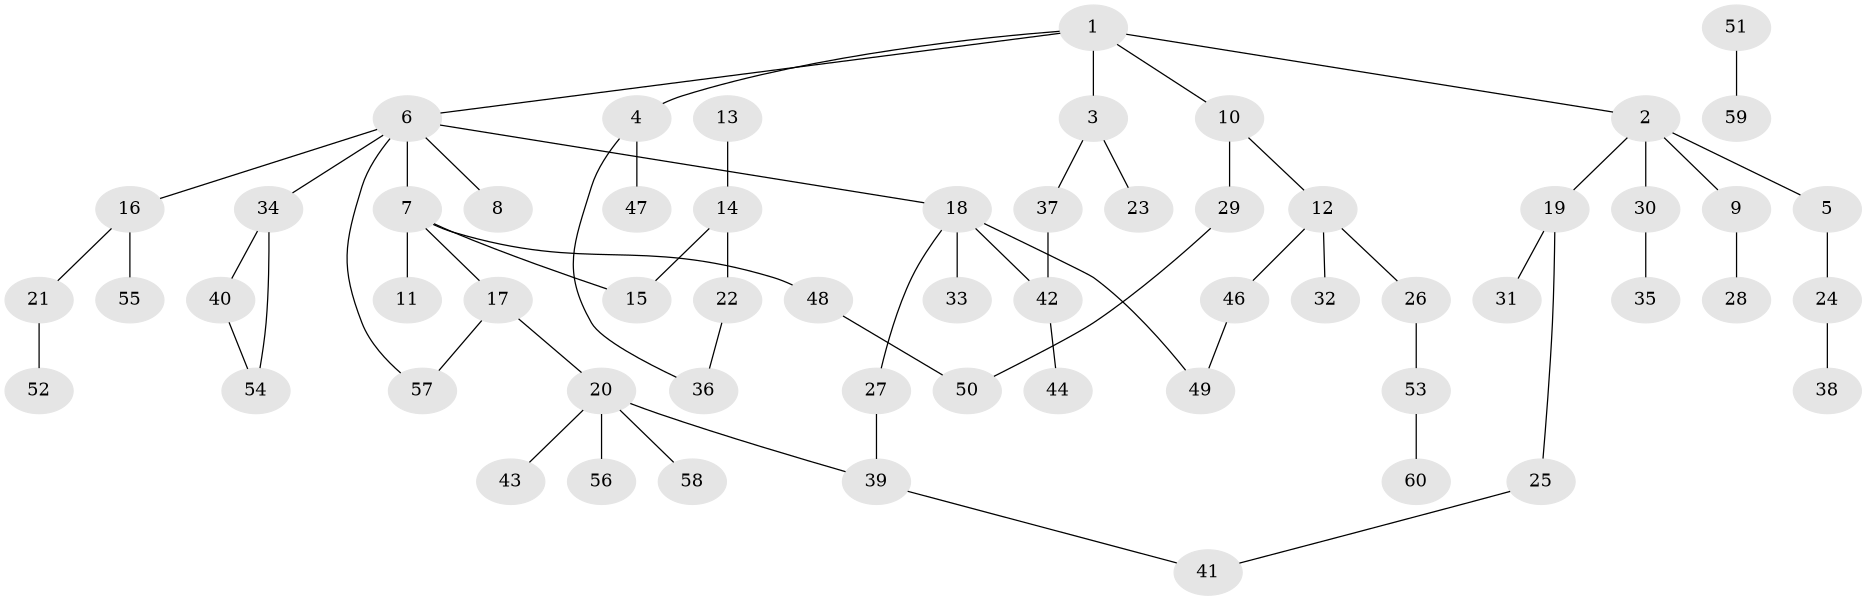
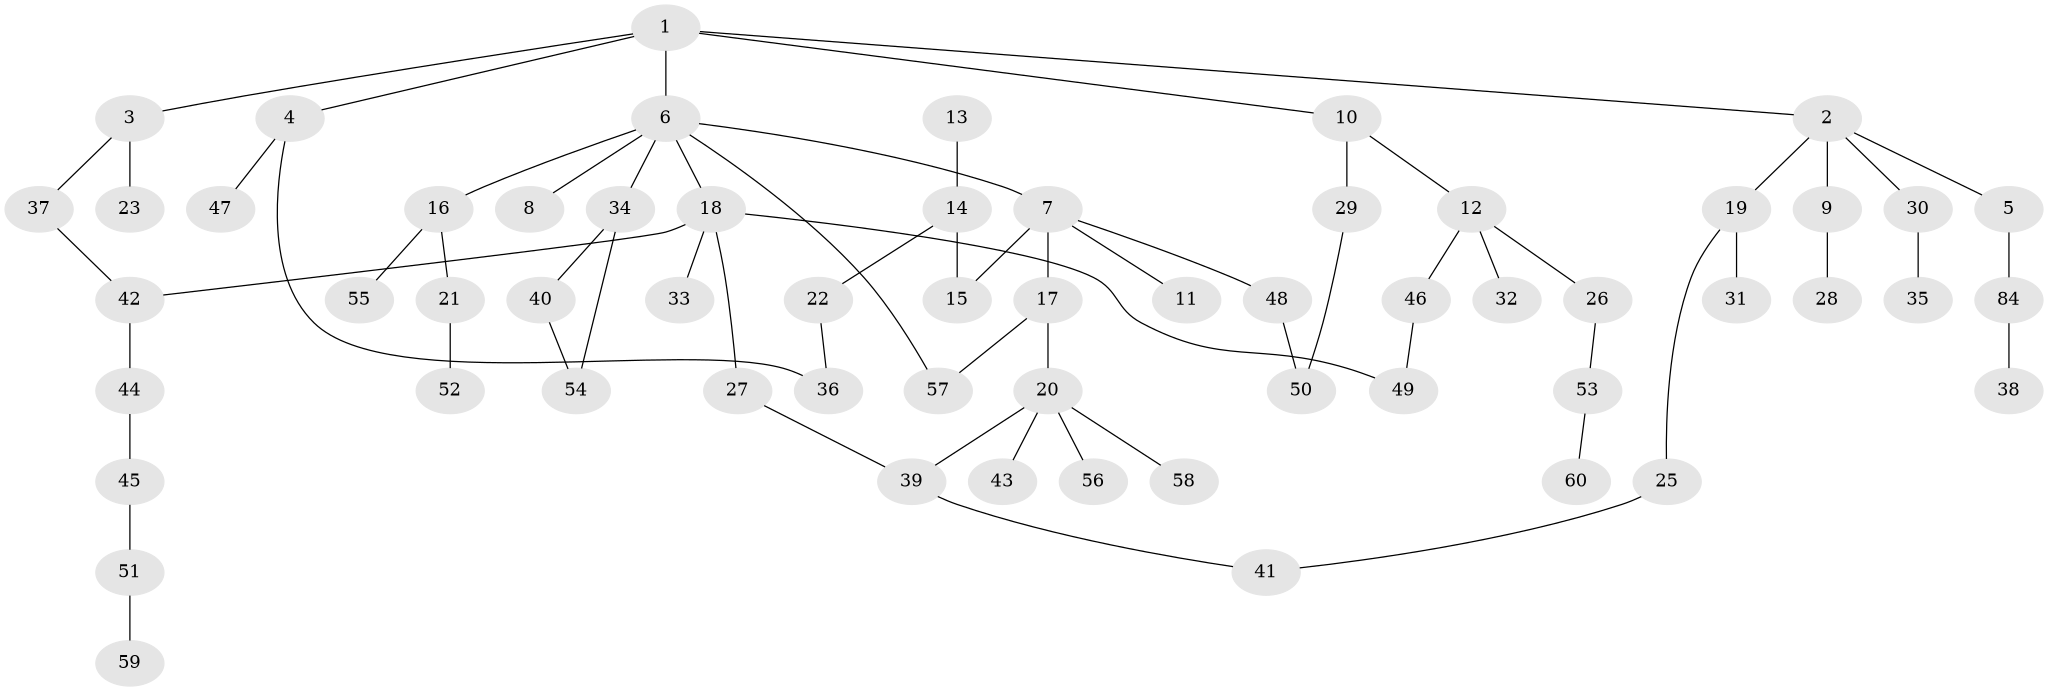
(1827, 300) -> (2009, 300)
none -> (130, 482)
